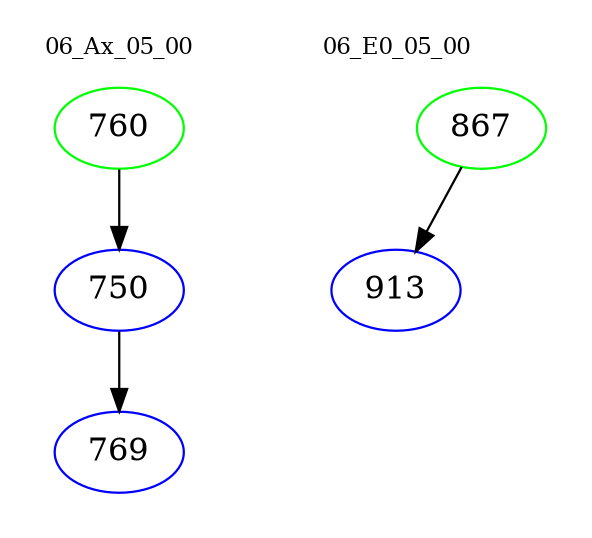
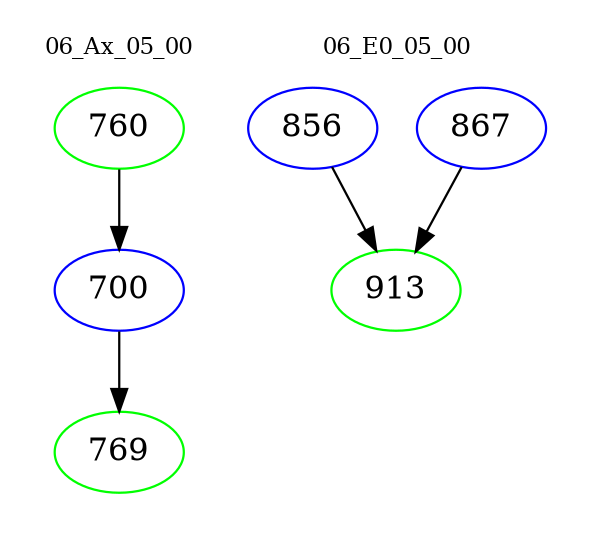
none -> (313, 128)
(482, 128) -> (482, 128)
(119, 290) -> (119, 290)
(396, 290) -> (396, 290)
(119, 452) -> (119, 452)
